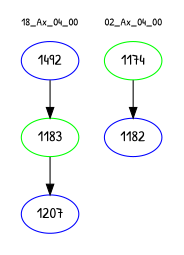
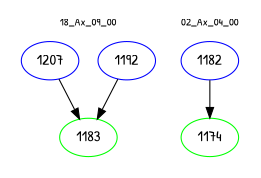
(50, 23) -> (88, 23)
(50, 61) -> (127, 61)
(133, 94) -> (210, 94)
(50, 171) -> (67, 94)
